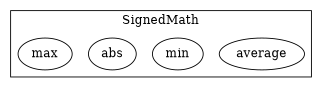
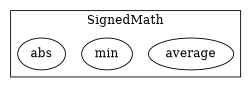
(45, 54) -> none
